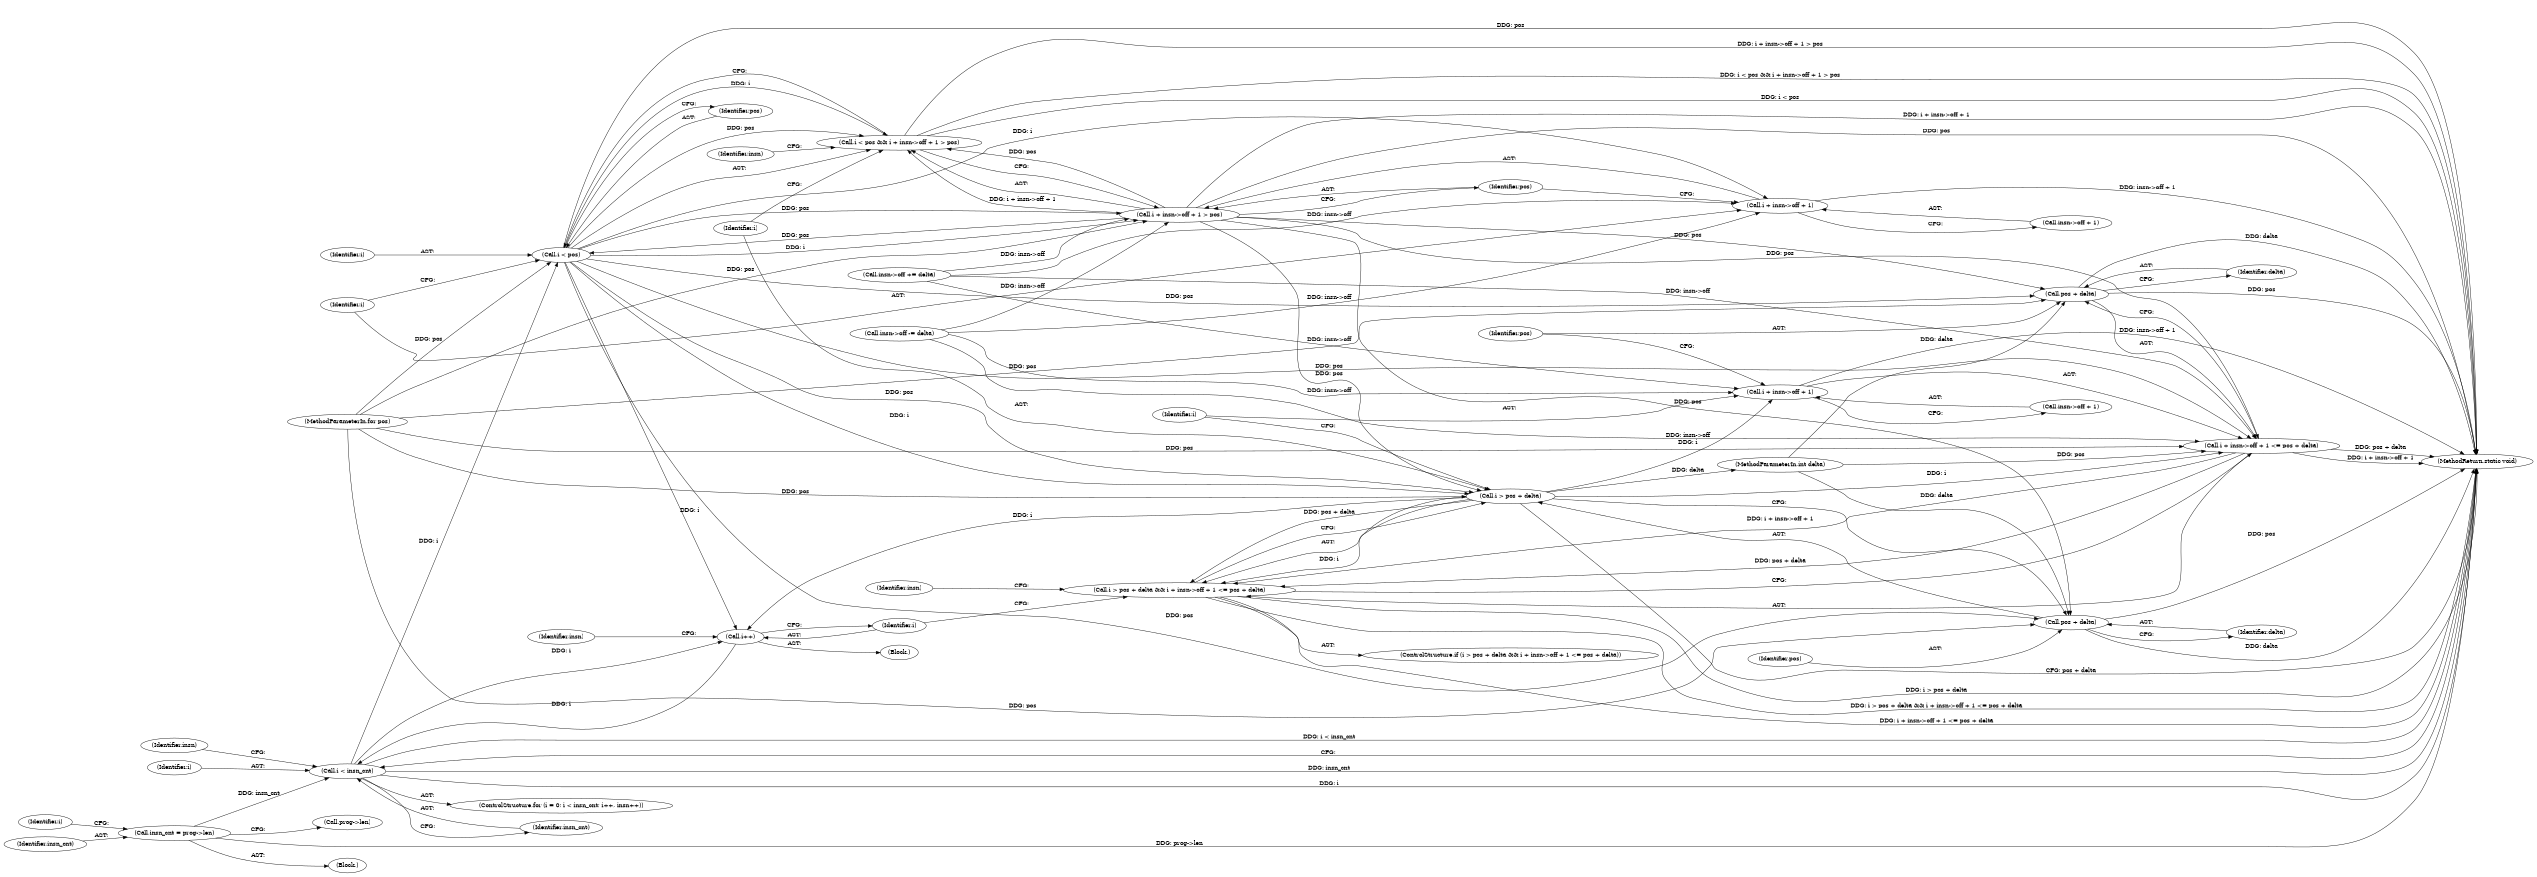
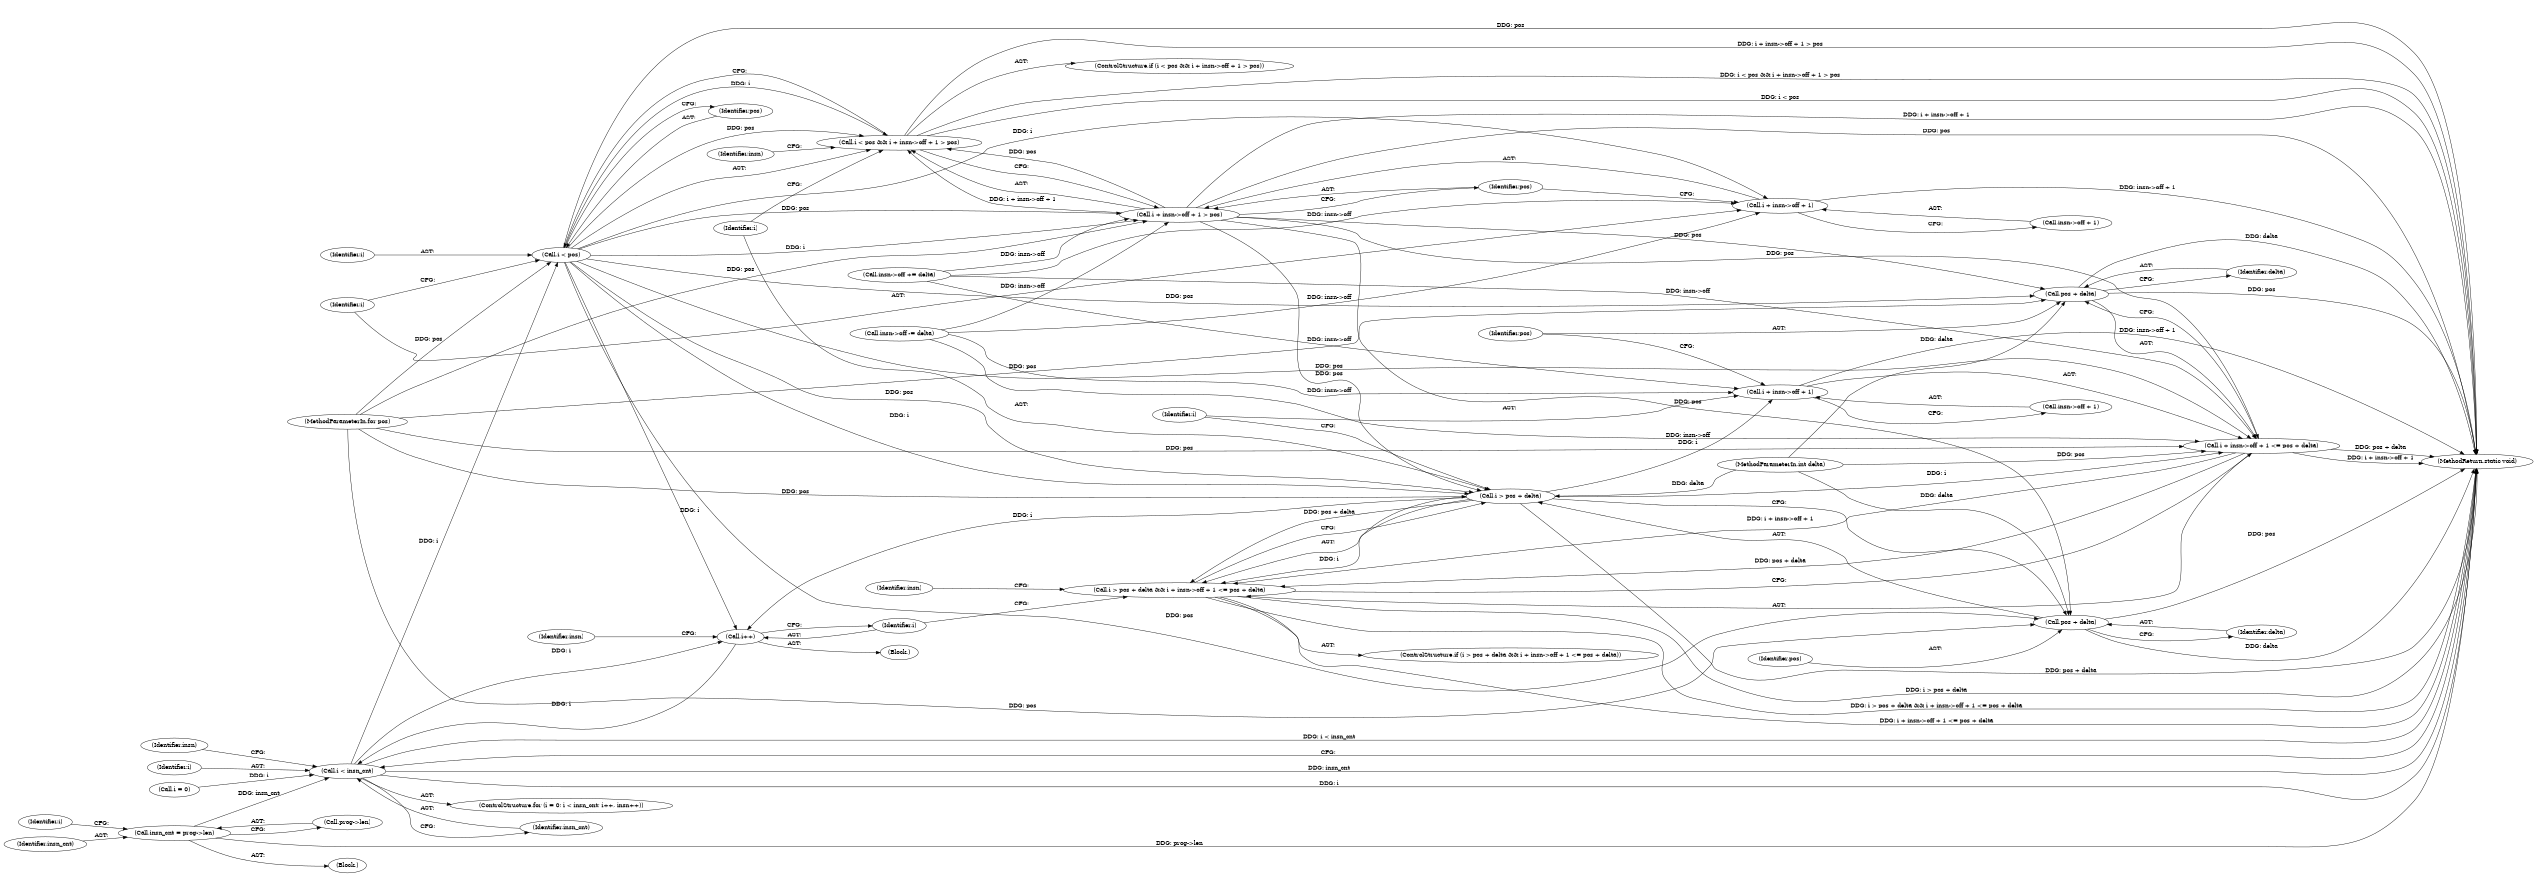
none -> (1179, 66)
(860, 235) -> none
(1639, 481) -> (1651, 494)
(2071, 671) -> (2071, 671)
none -> (174, 790)
none -> (267, 825)
